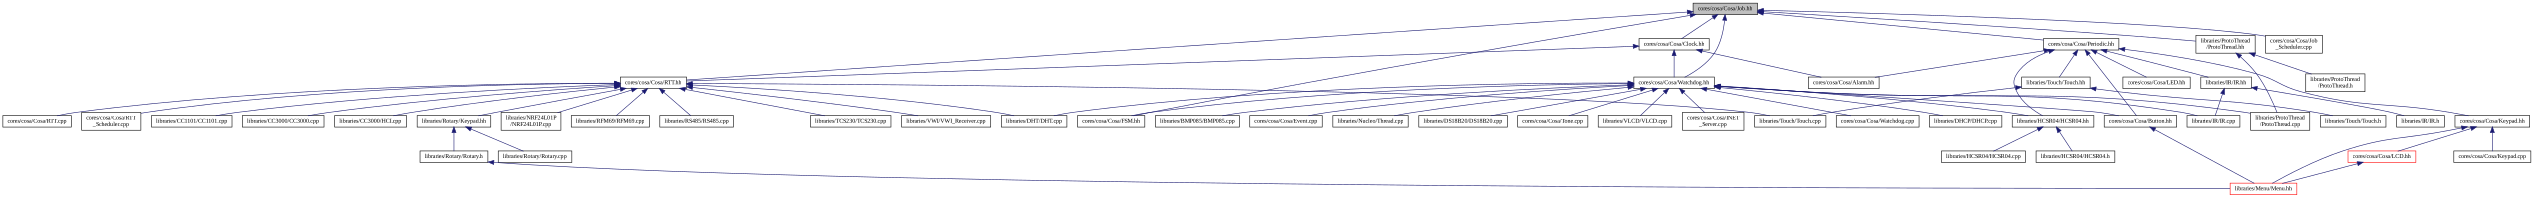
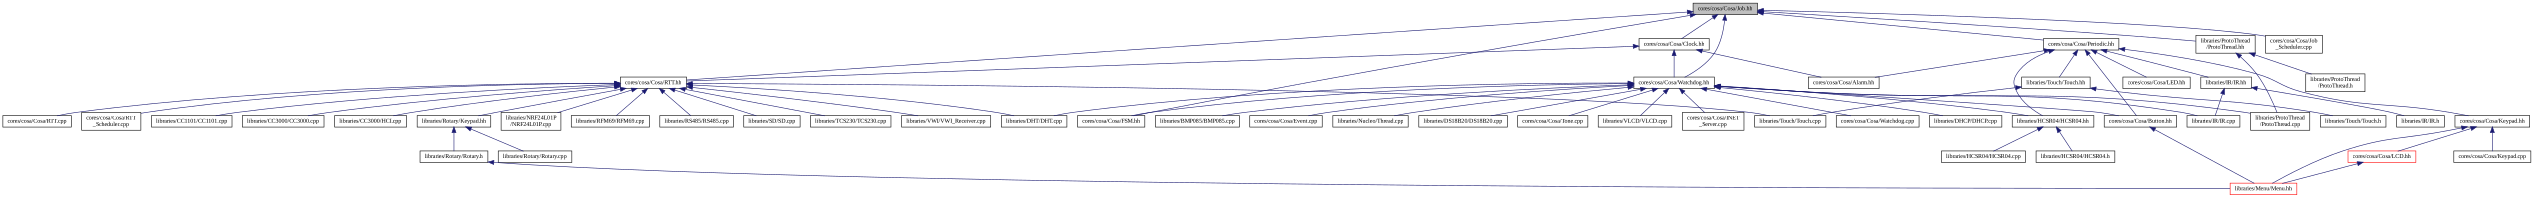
none -> (772, 121)
